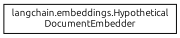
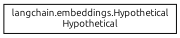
(90, 19) -> (90, 19)
